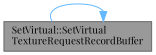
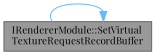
(78, 36) -> (78, 36)
